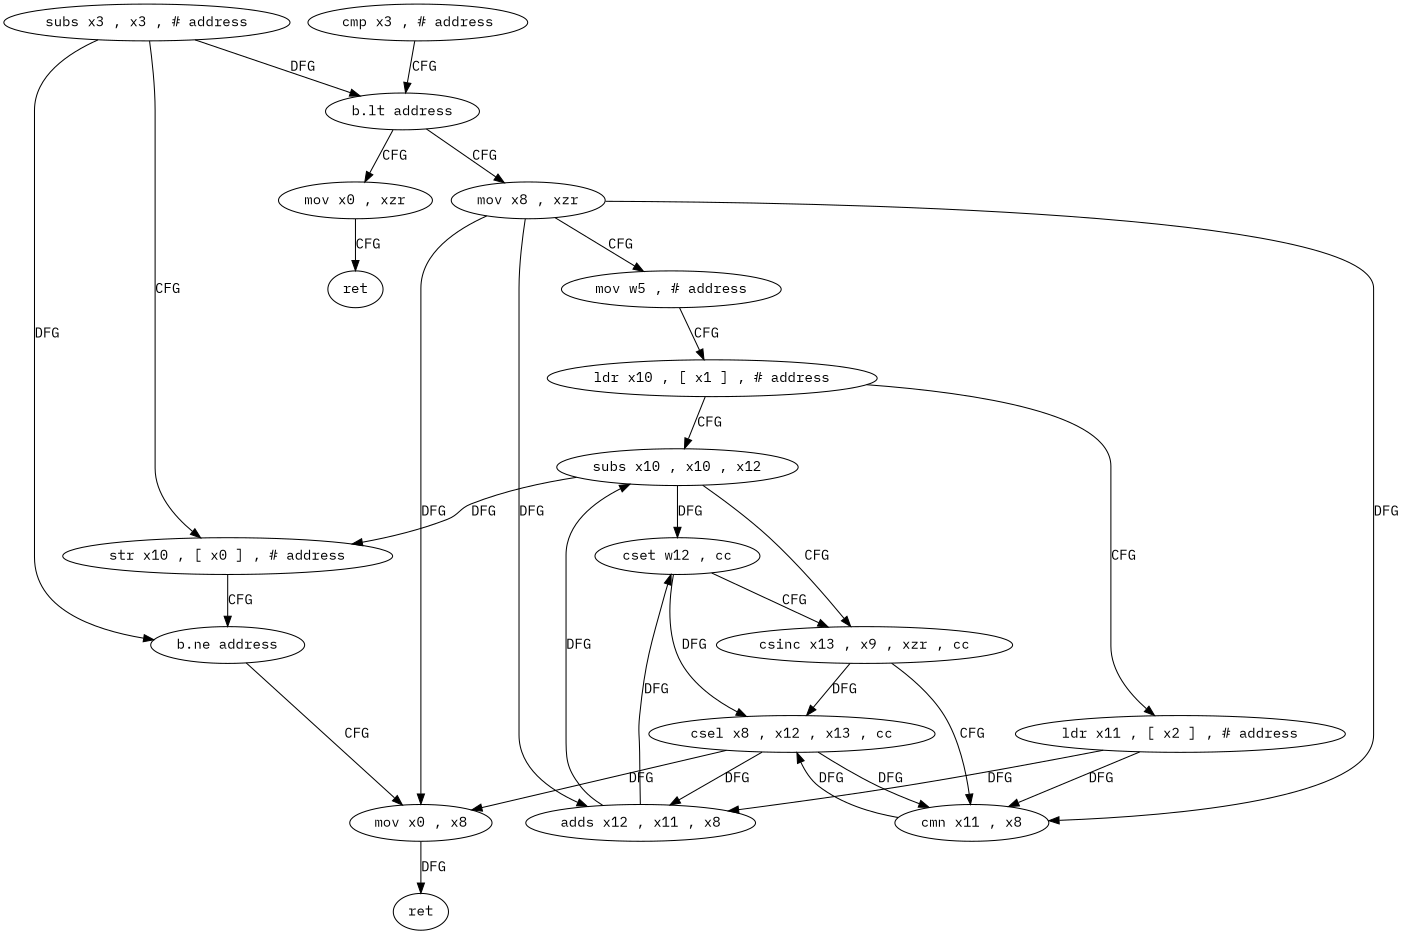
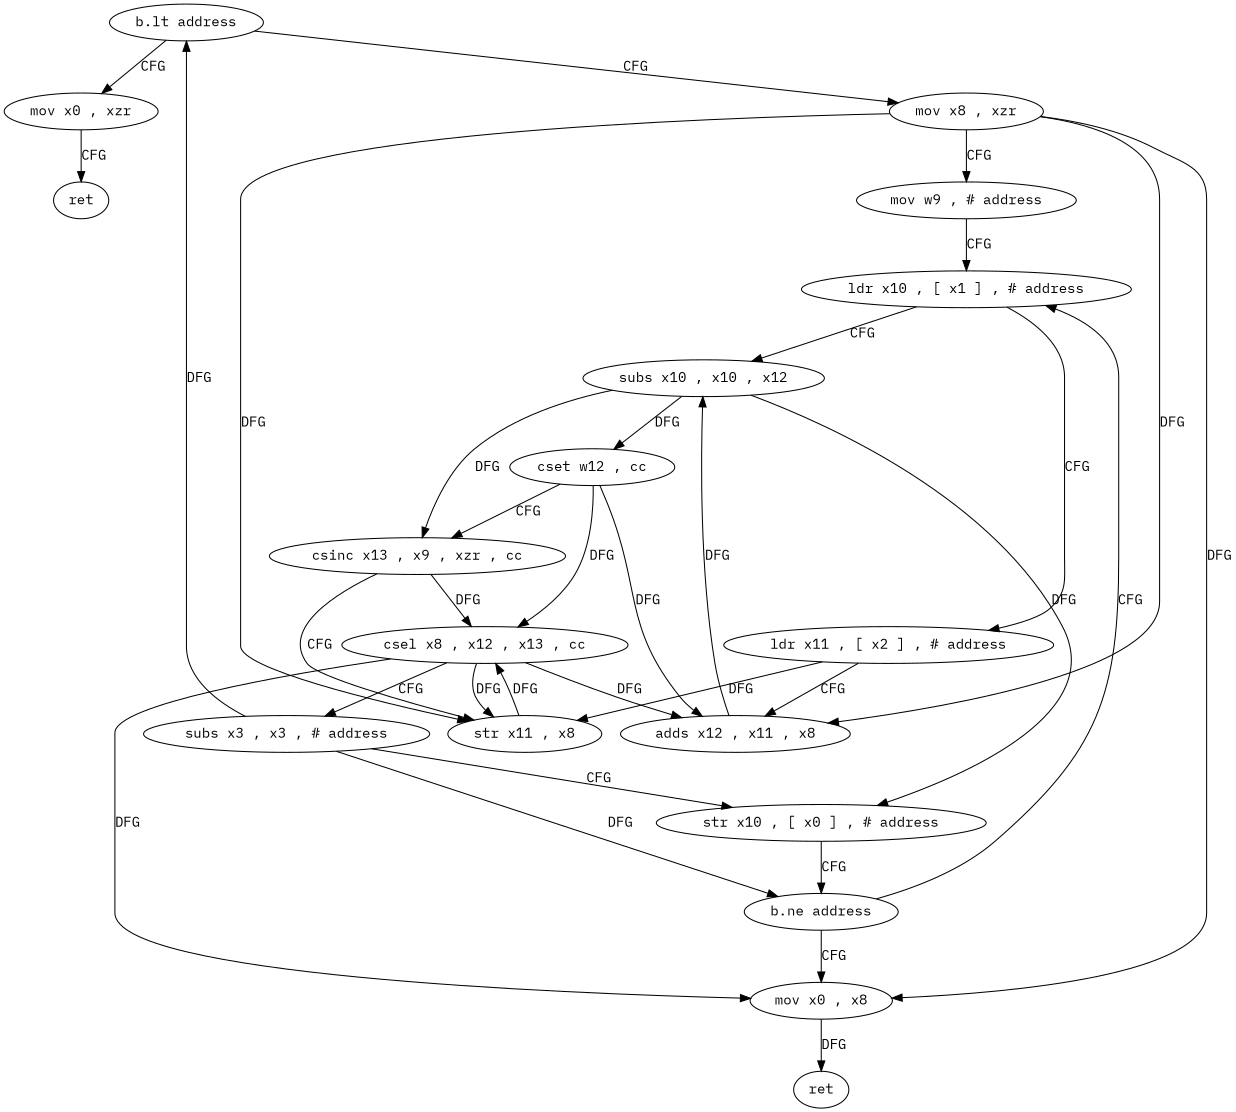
(418, 22) -> none
(671, 289) -> (966, 200)
(817, 556) -> (487, 467)
none -> (1114, 646)
none -> (391, 687)
(642, 693) -> (635, 604)
(1000, 778) -> (833, 689)
(972, 823) -> (525, 734)
